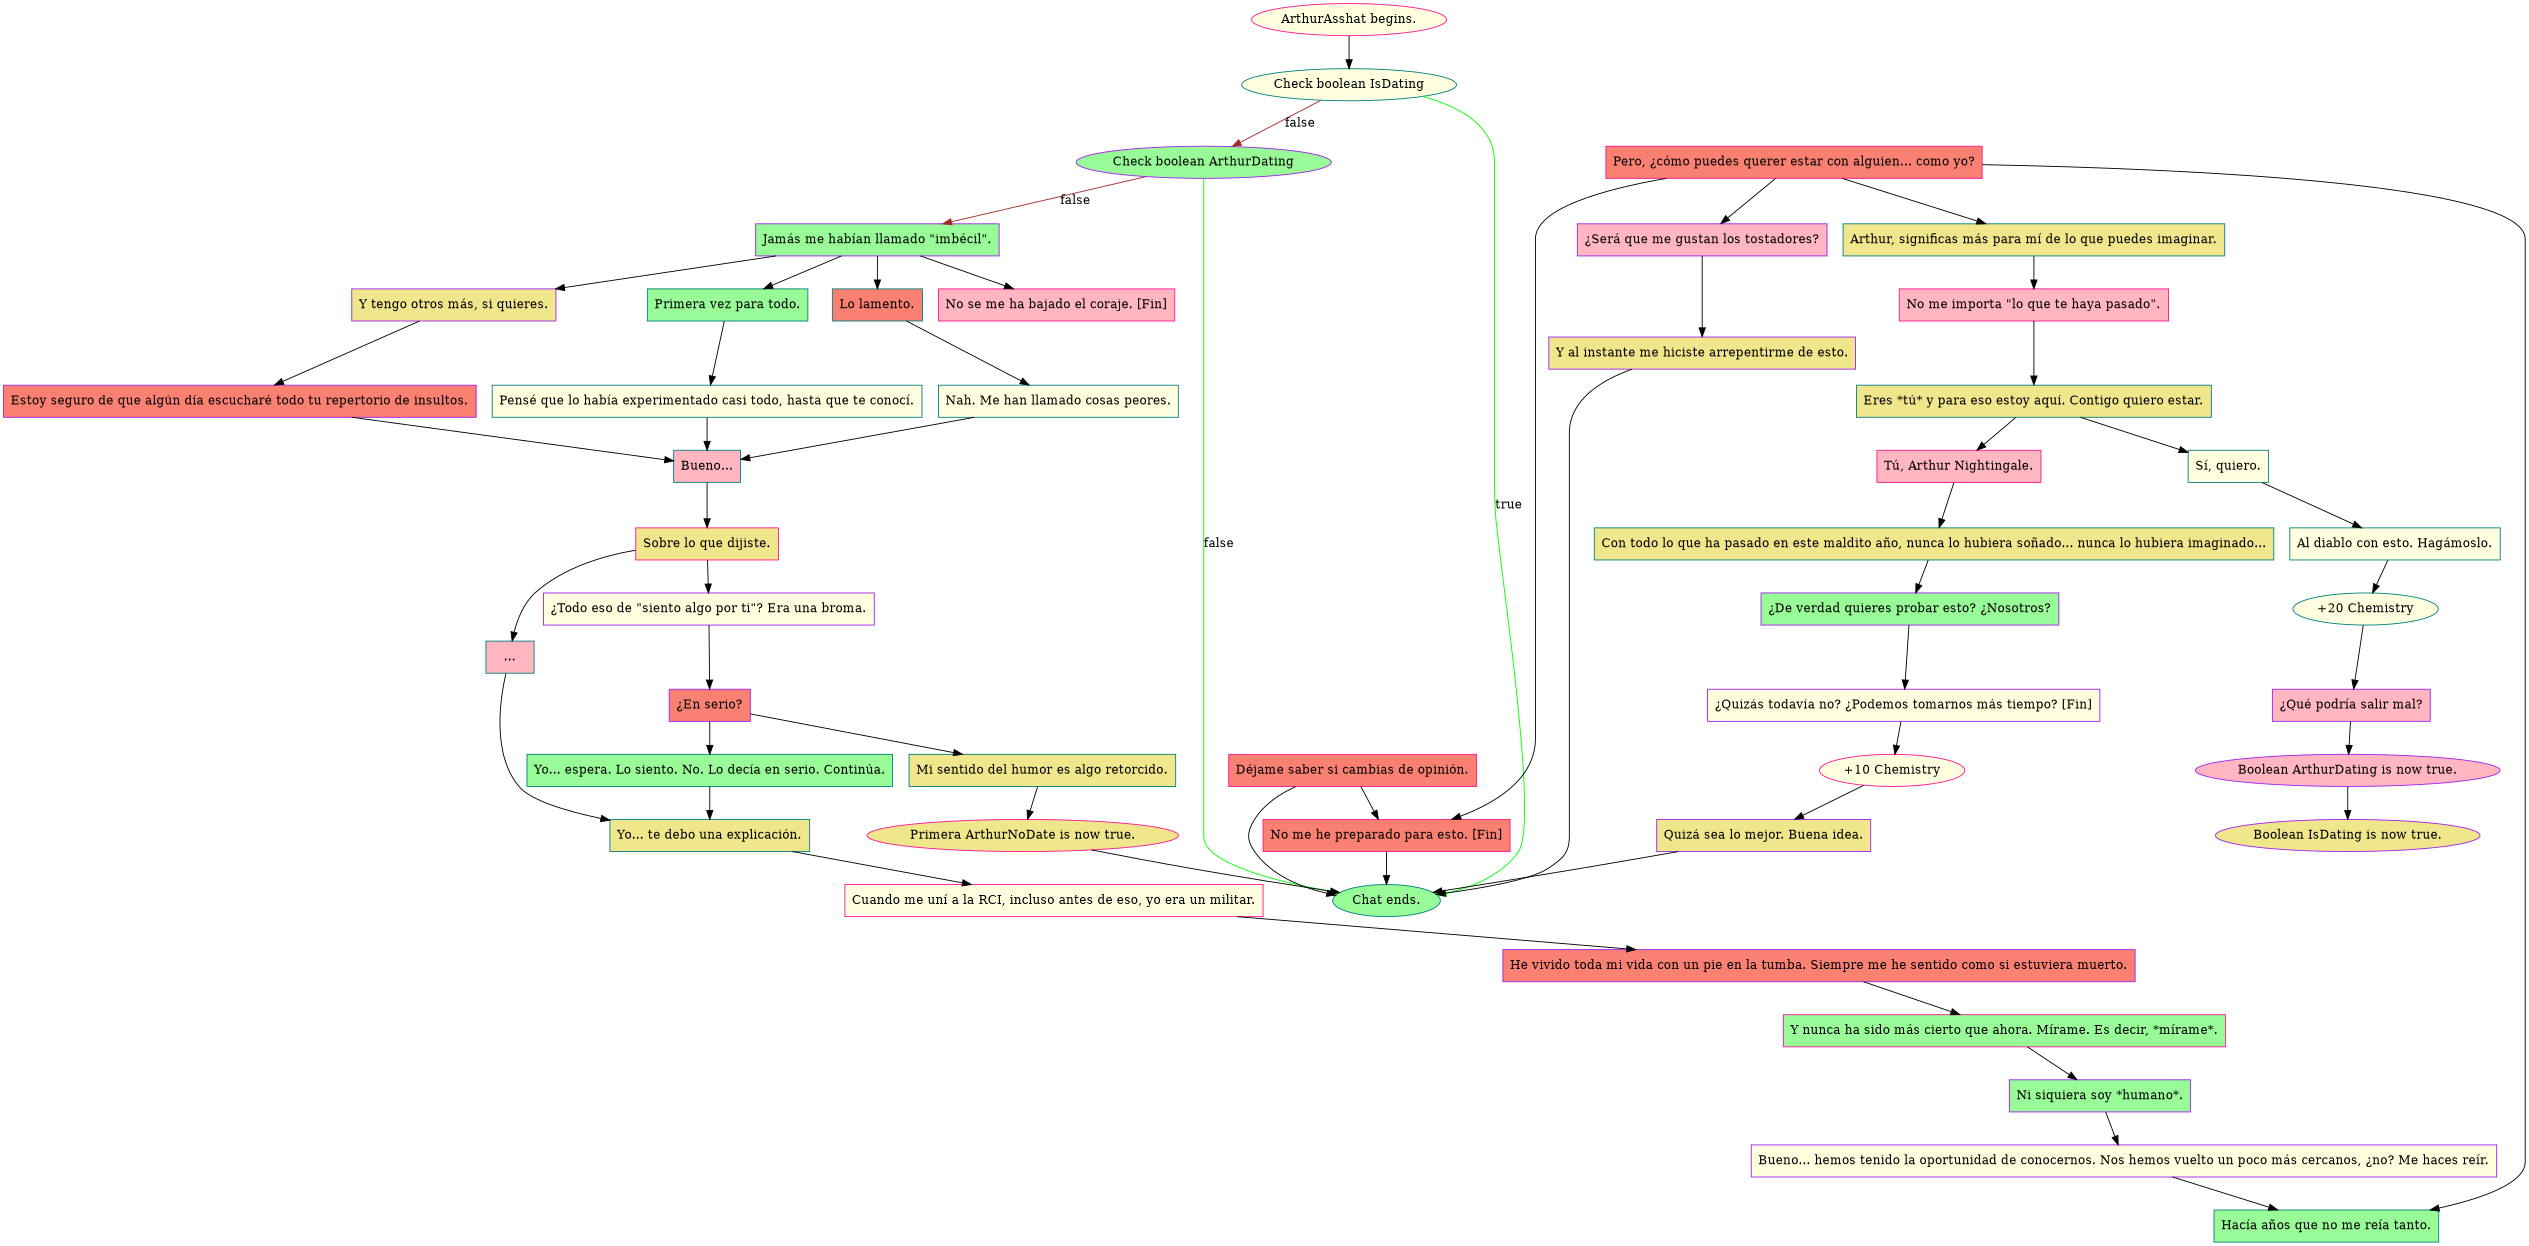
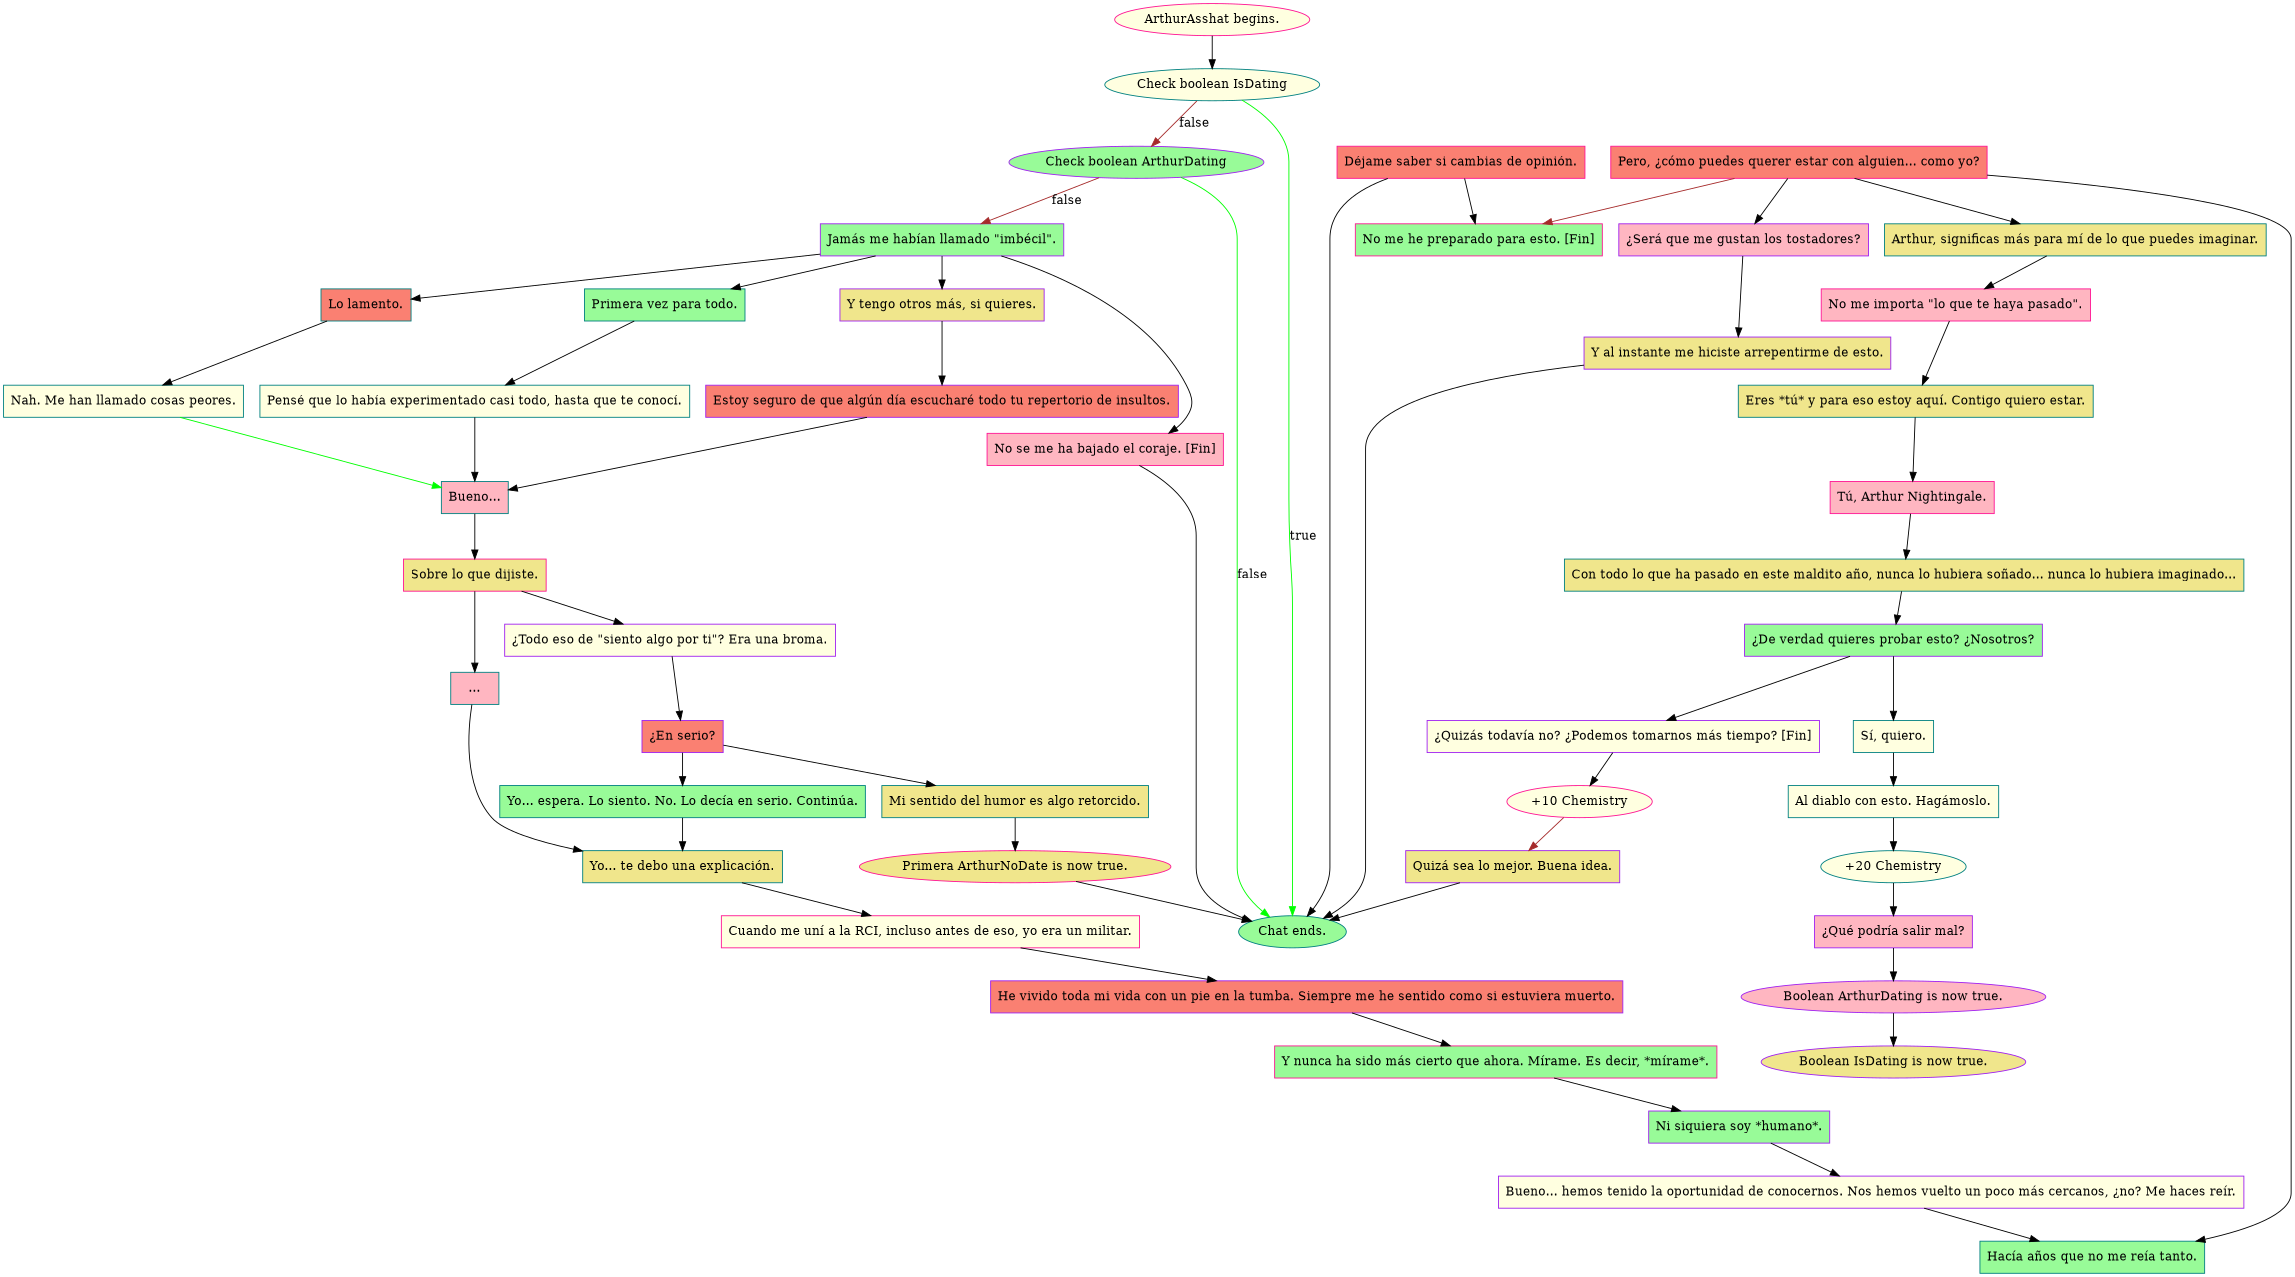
(2130, 433) -> (1893, 684)
(862, 438) -> (306, 451)
(1535, 471) -> (1643, 200)
(1833, 800) -> (1550, 831)
(1387, 835) -> (1479, 240)
(1387, 864) -> (1196, 691)
